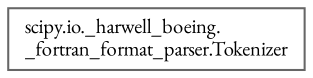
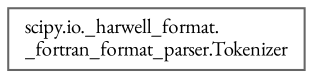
(156, 39) -> (156, 39)
